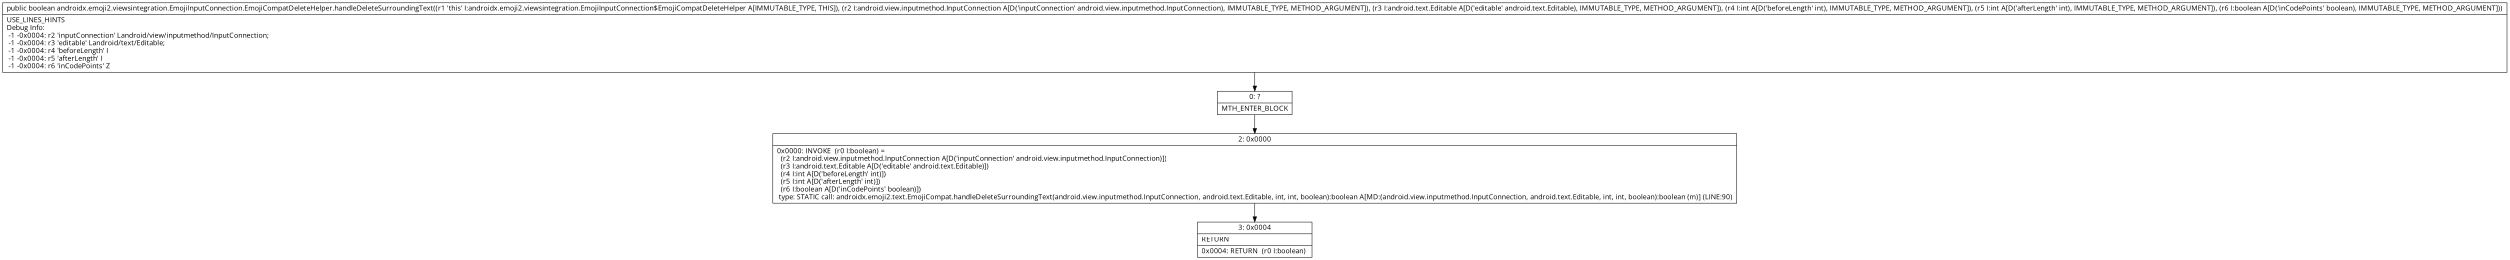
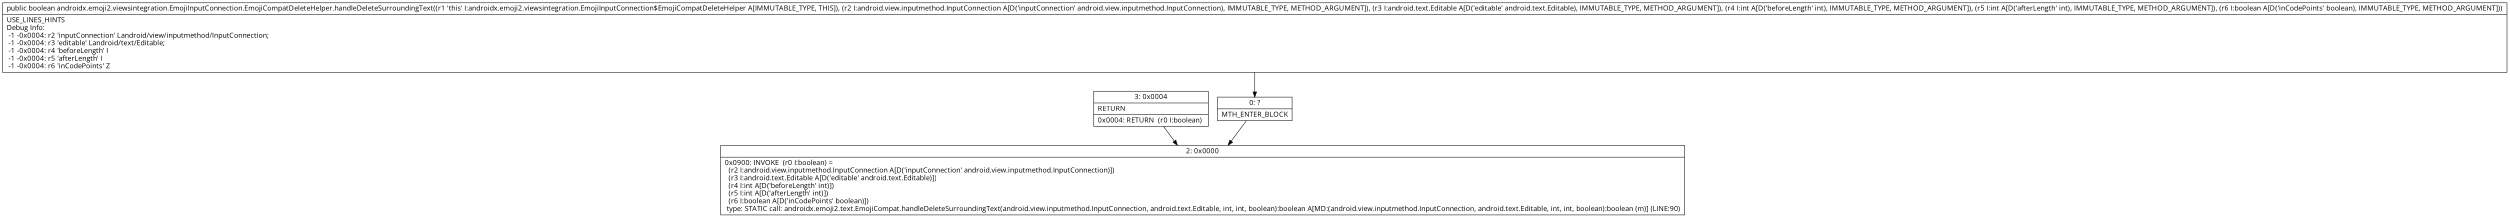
(832, 151) -> (780, 163)
(1255, 210) -> (1169, 134)
